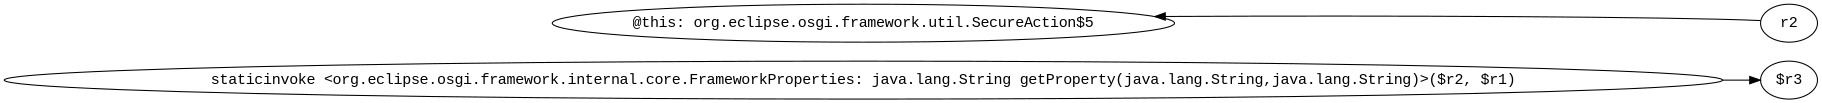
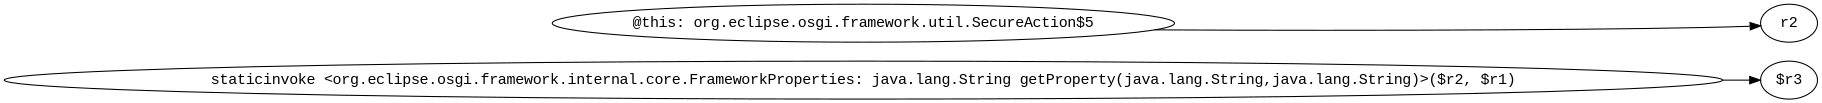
(1463, 16) -> (1452, 30)
